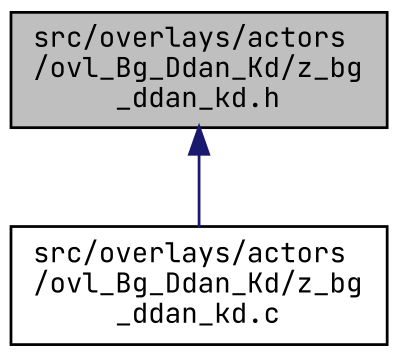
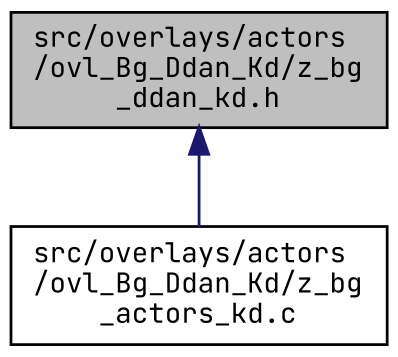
(199, 286) -> (199, 286)
